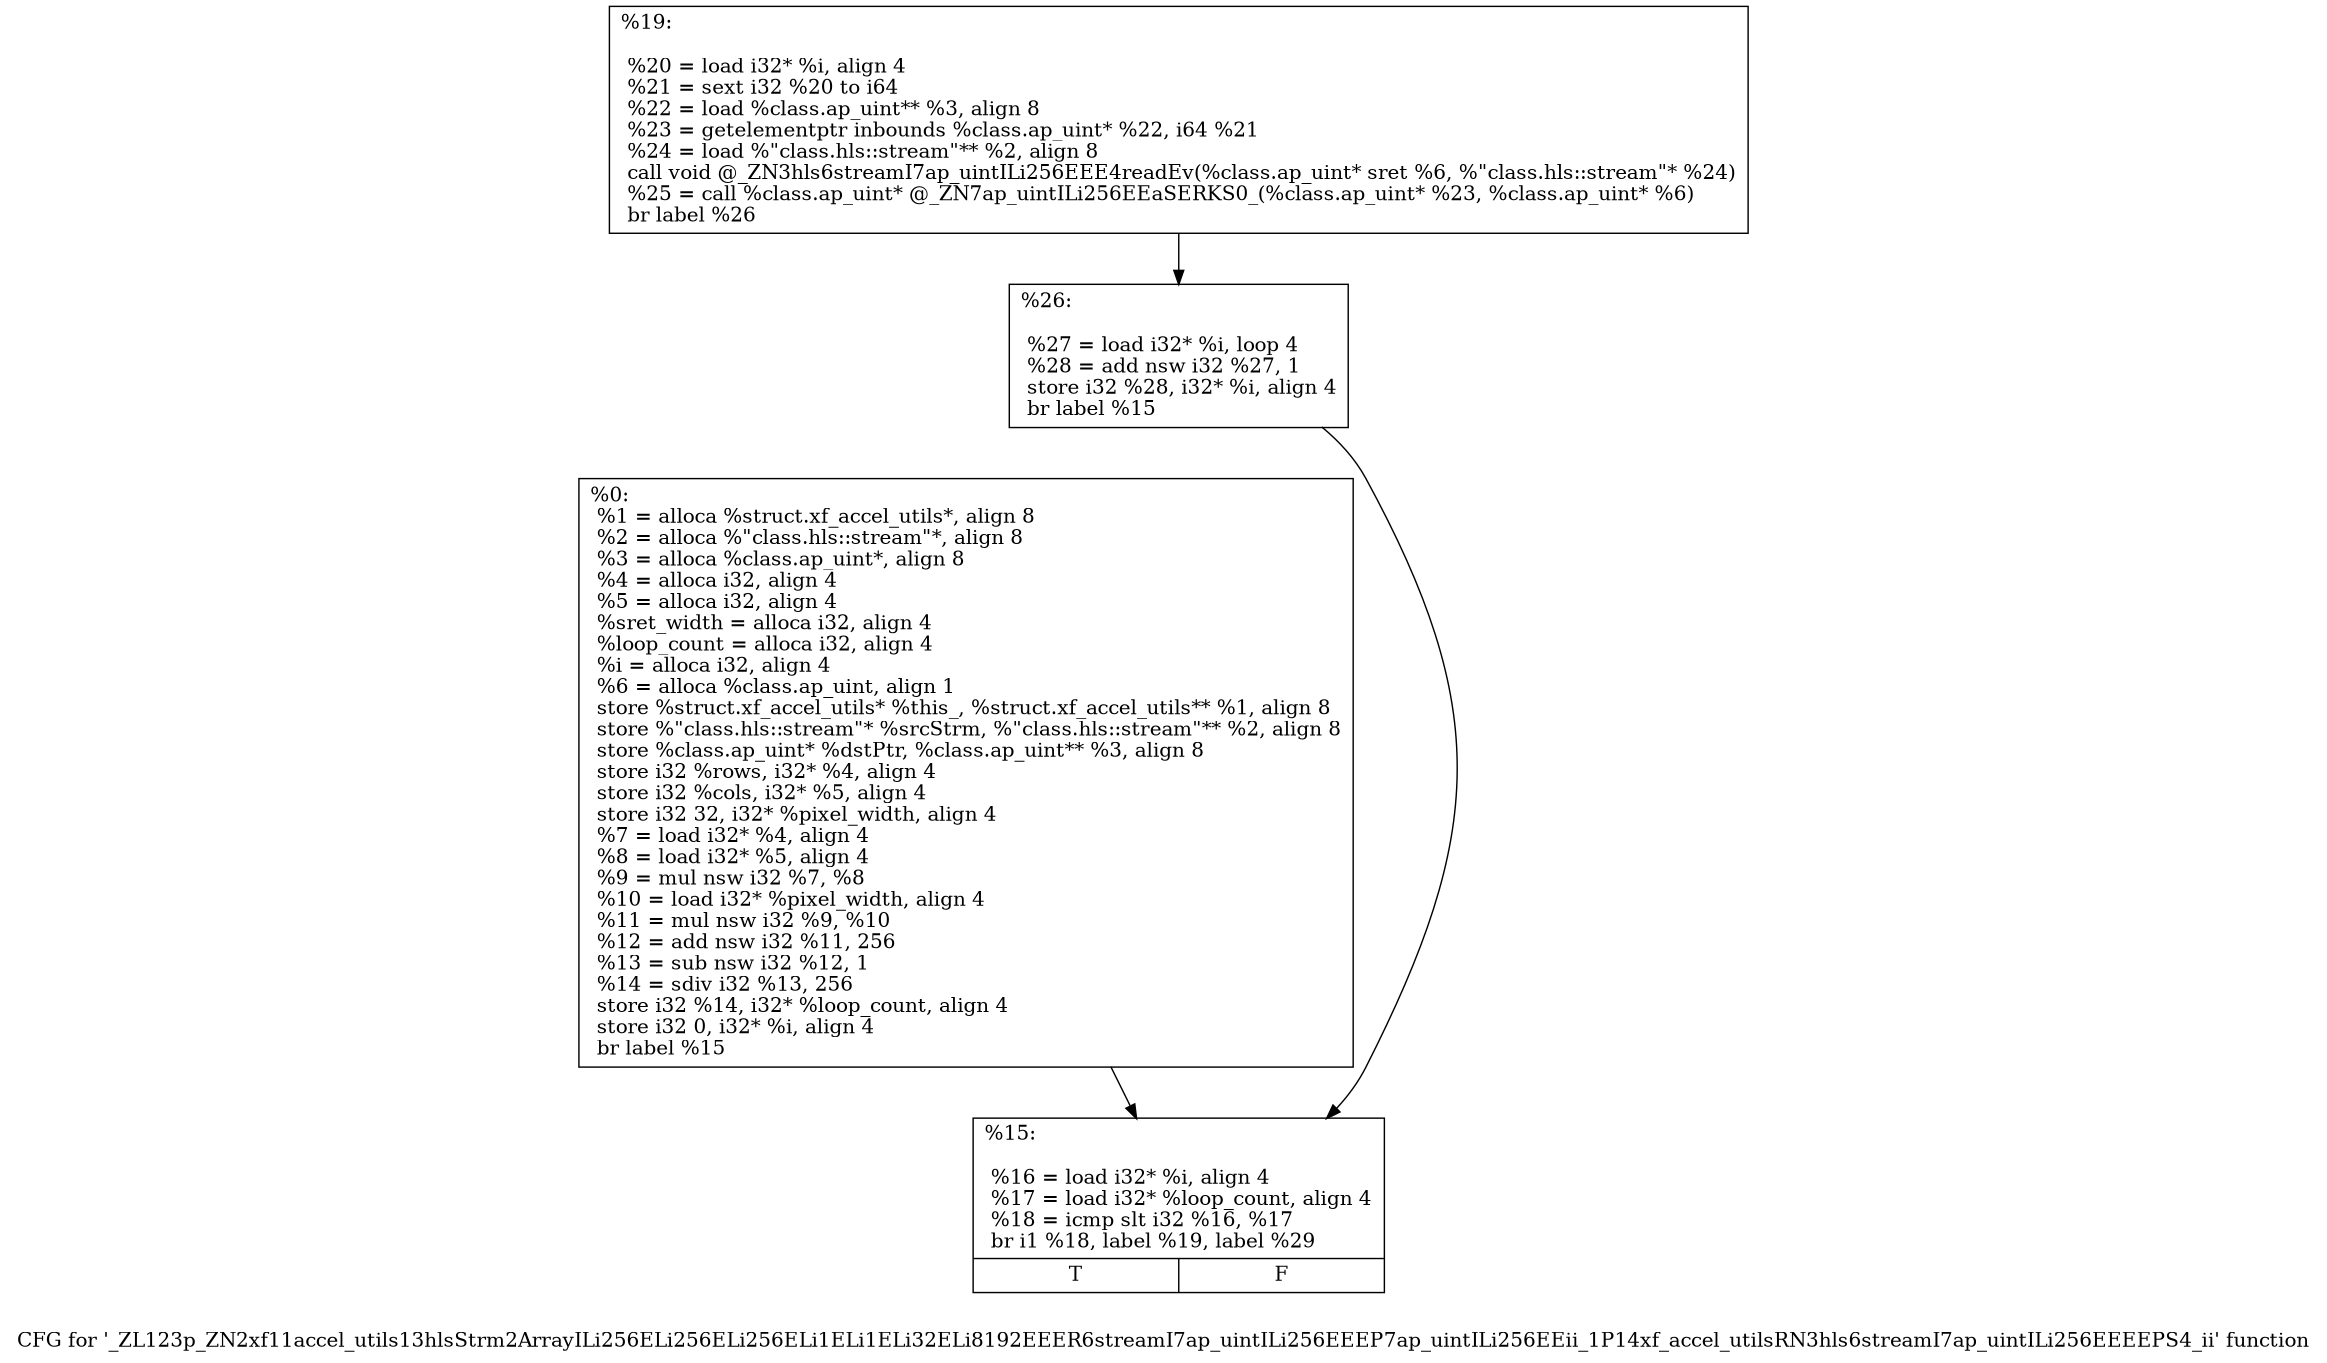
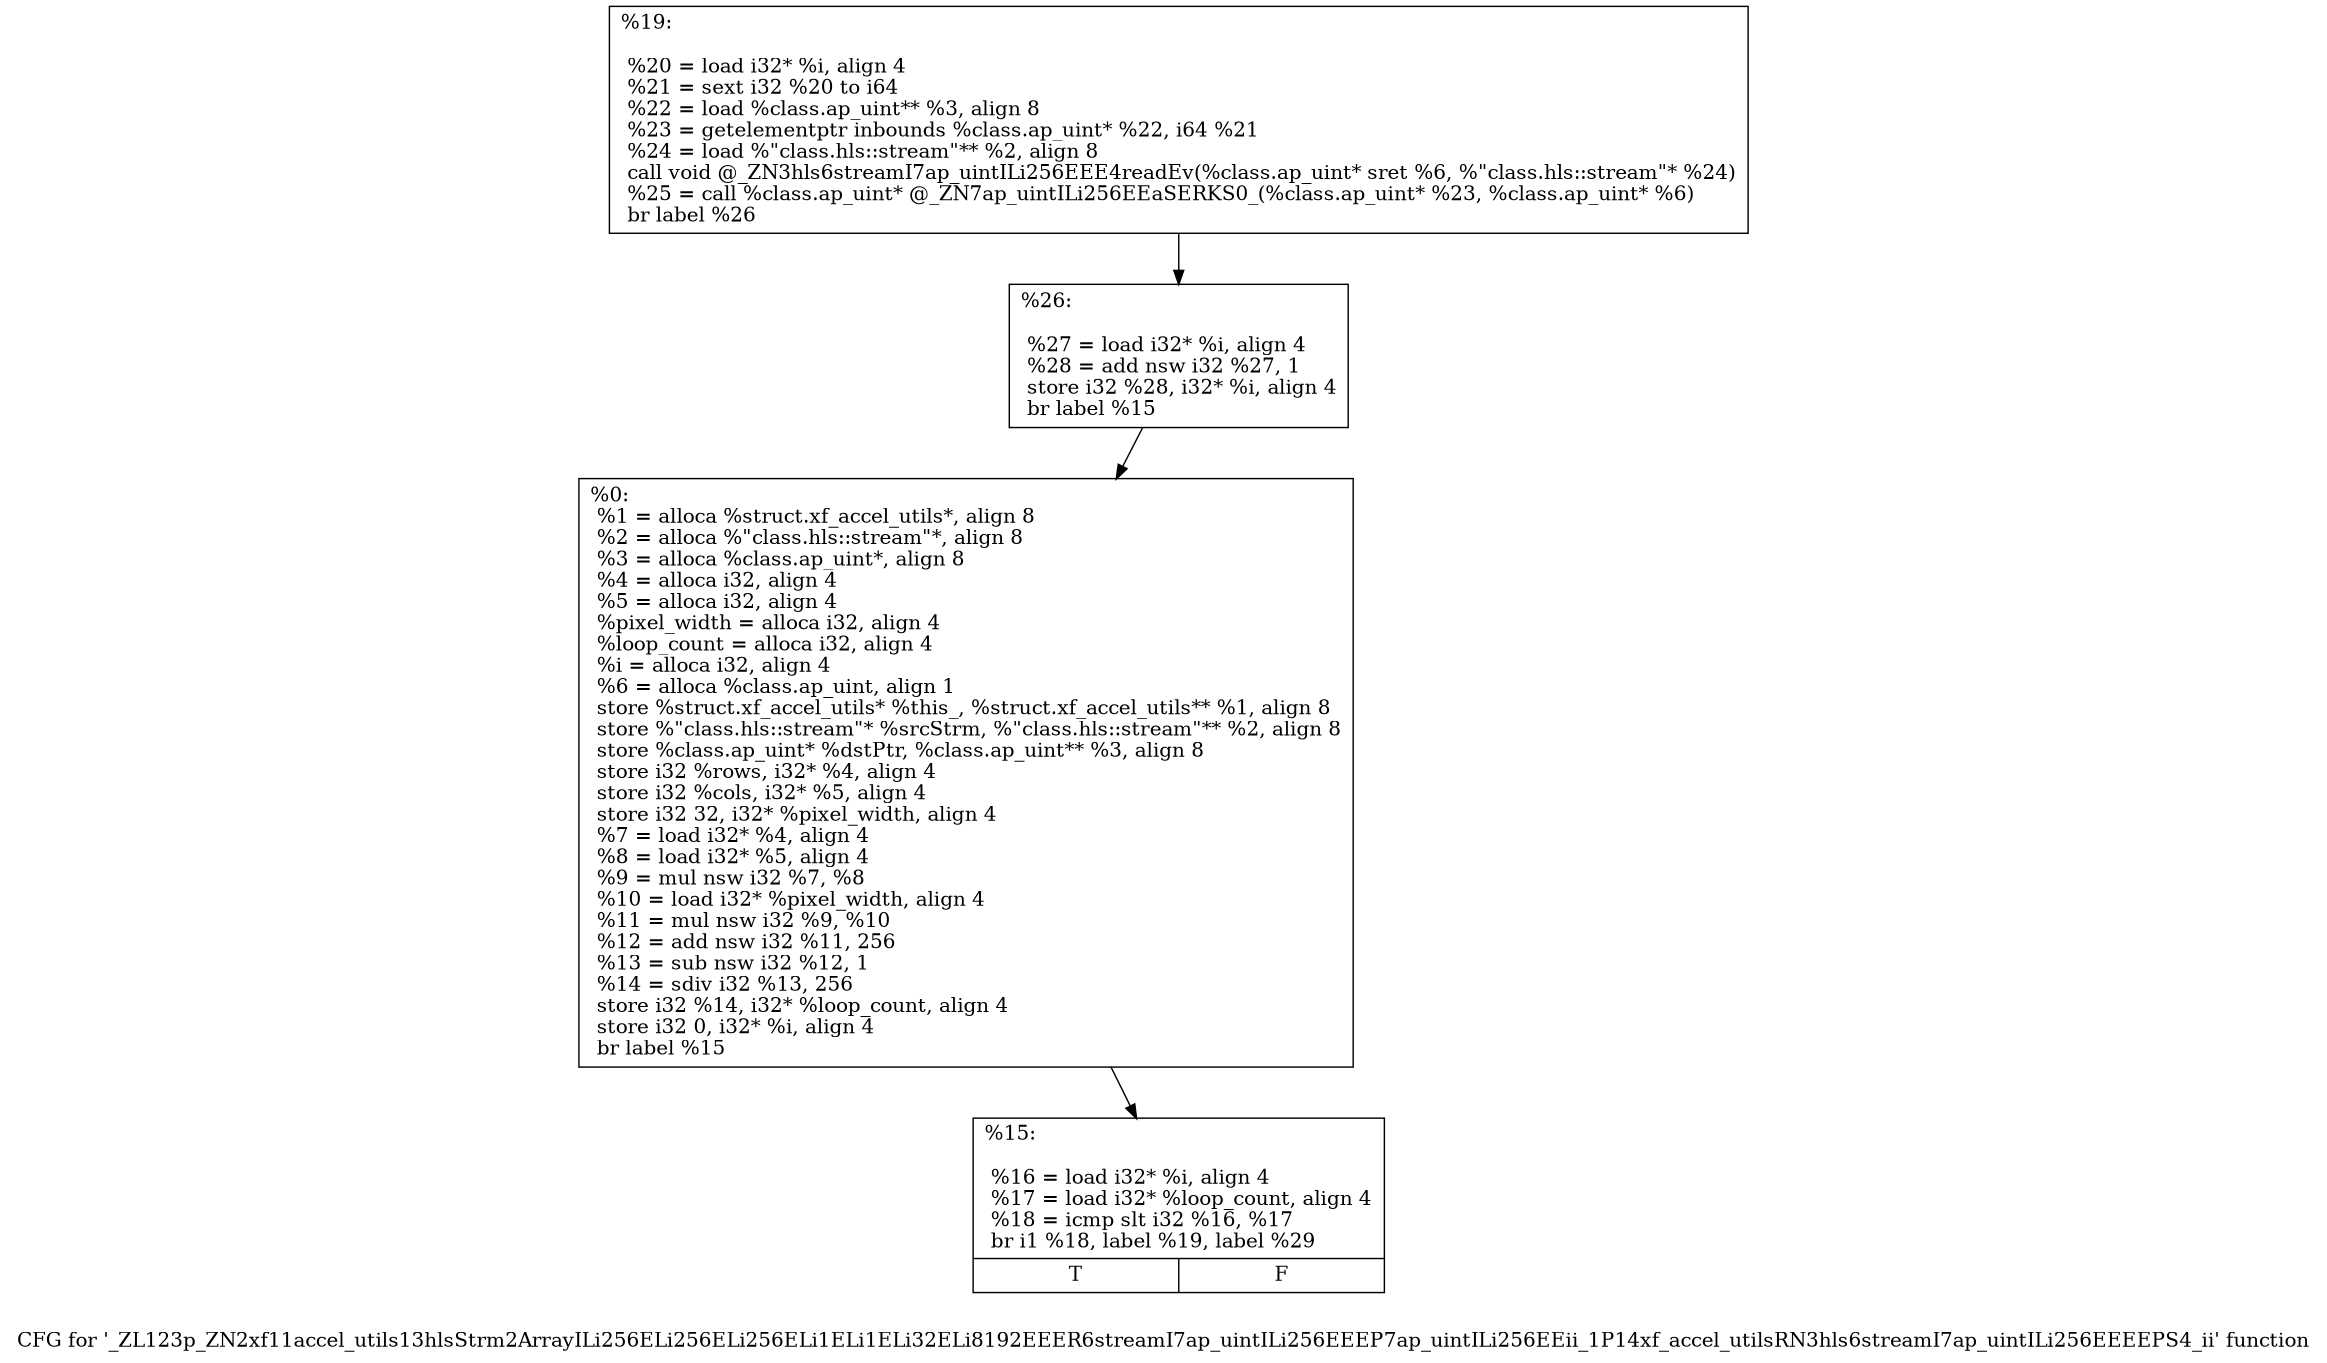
(1160, 345) -> (1164, 345)
(761, 623) -> (765, 623)
(1457, 764) -> (1133, 447)
